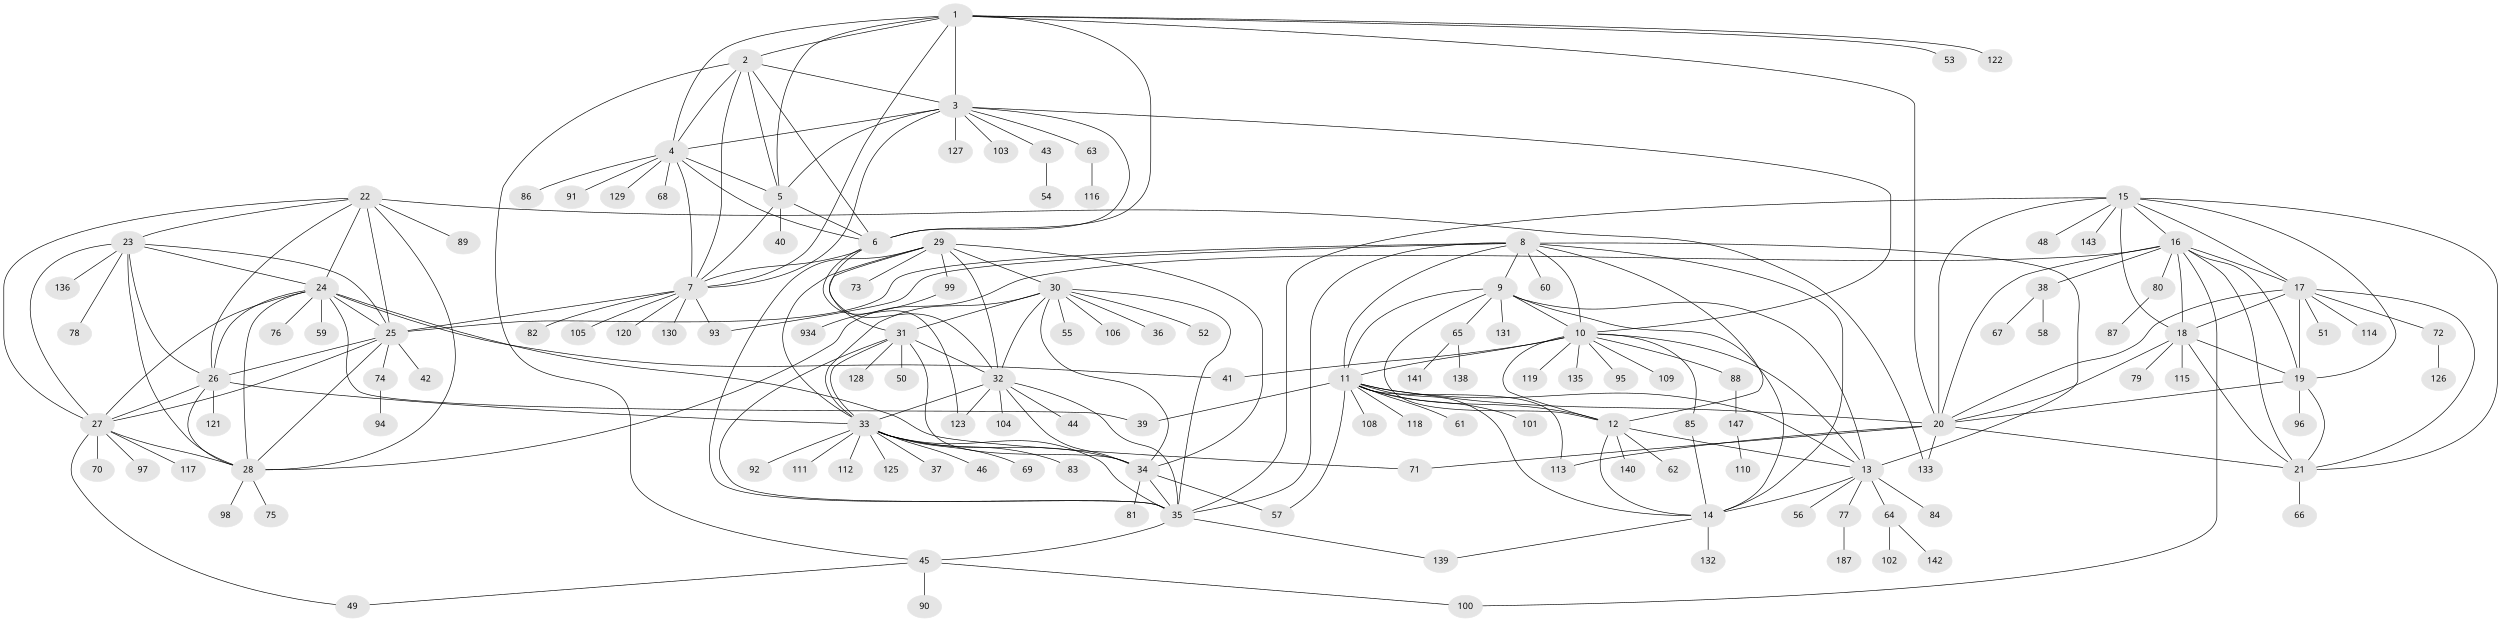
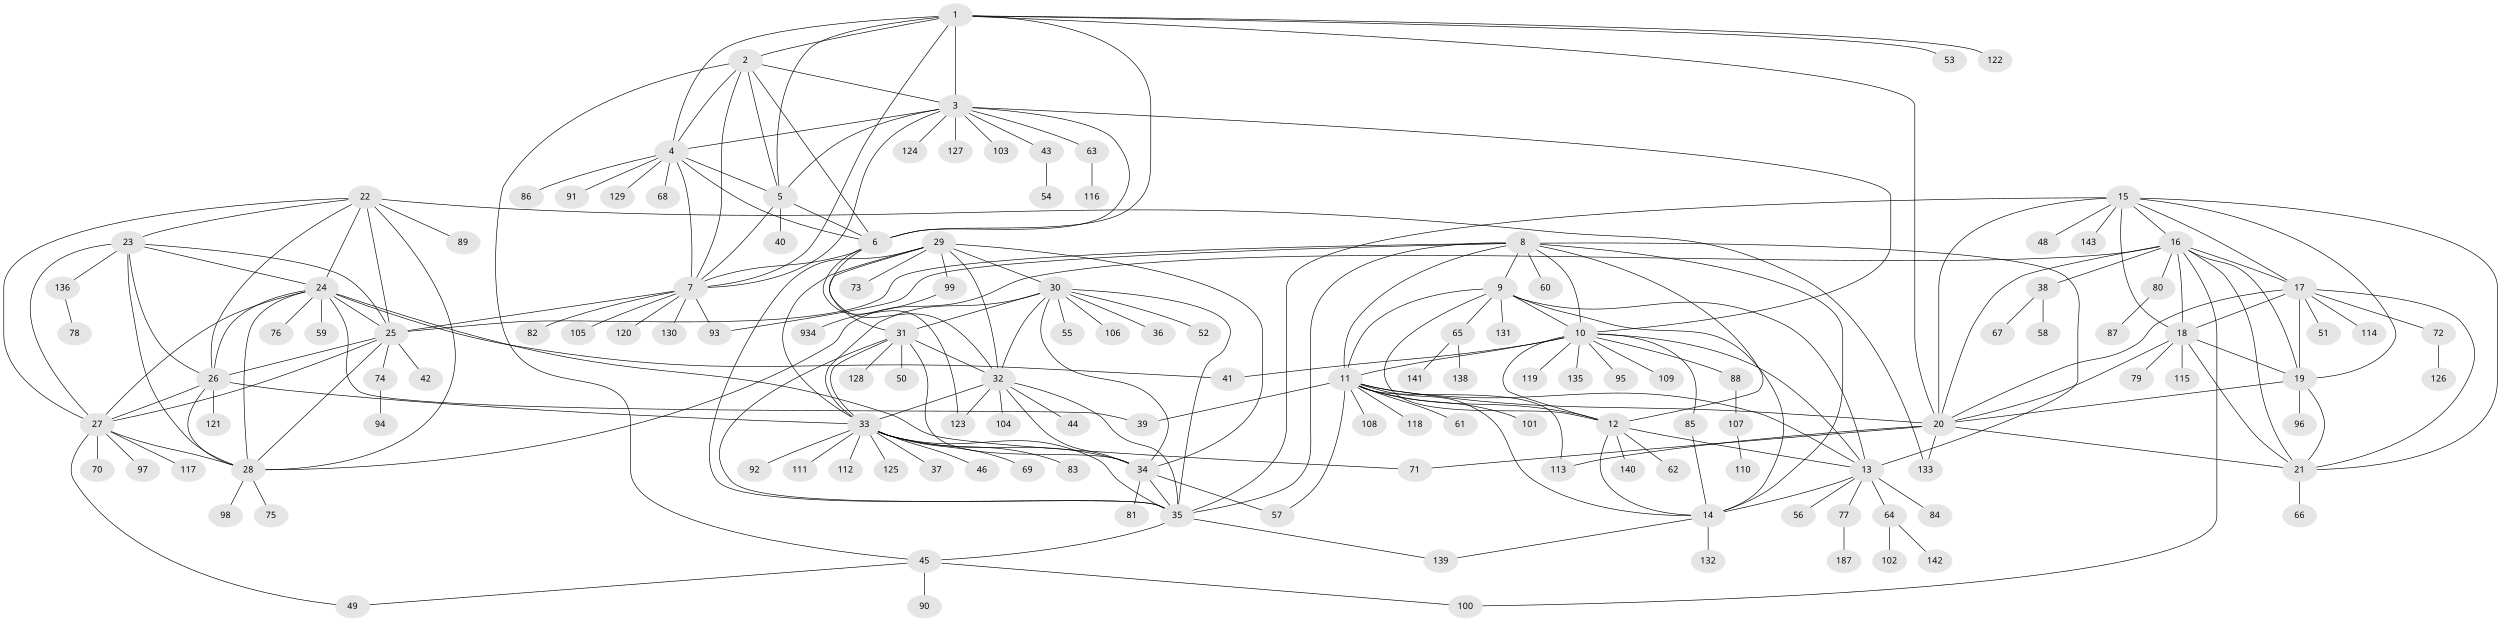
none -> (910, 152)
(101, 288) -> (69, 311)
(1736, 425) -> (1736, 425)
